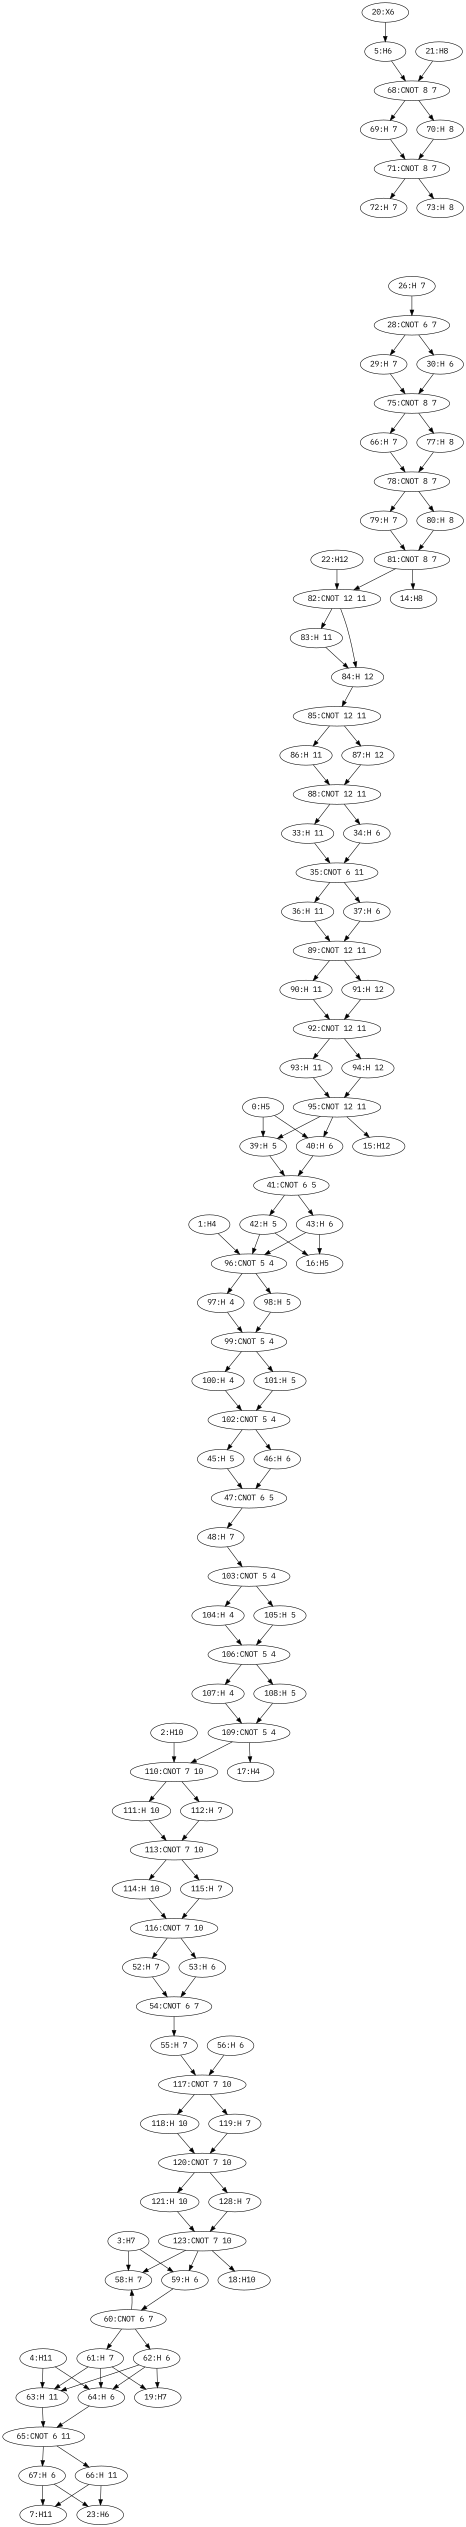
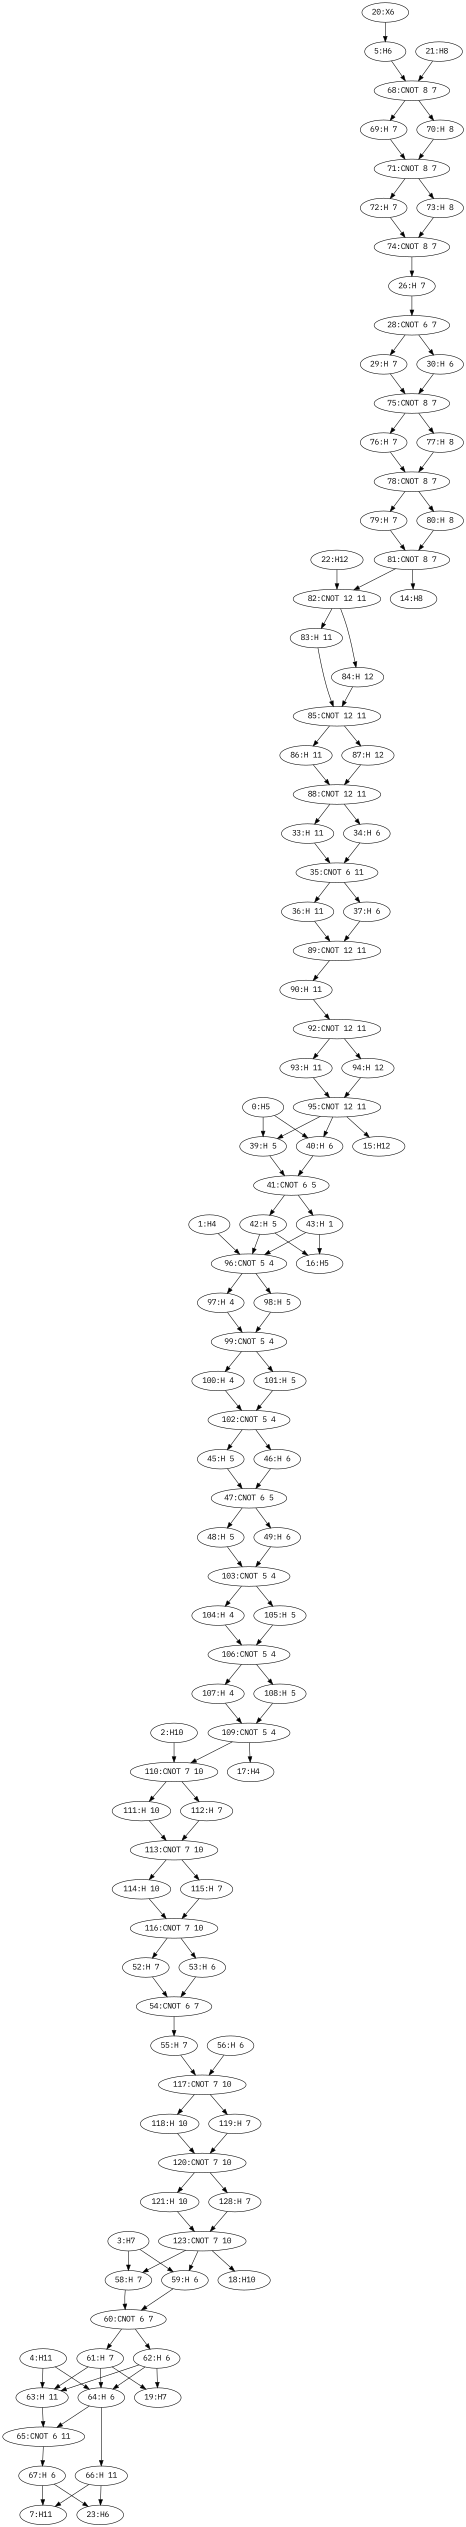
none -> (412, 247)
(384, 443) -> (384, 443)
(335, 656) -> (324, 675)
(368, 990) -> none
(320, 1225) -> (320, 1225)
(221, 1537) -> (221, 1537)
none -> (277, 1537)
(132, 2302) -> (125, 2297)
(71, 2455) -> (101, 2434)
